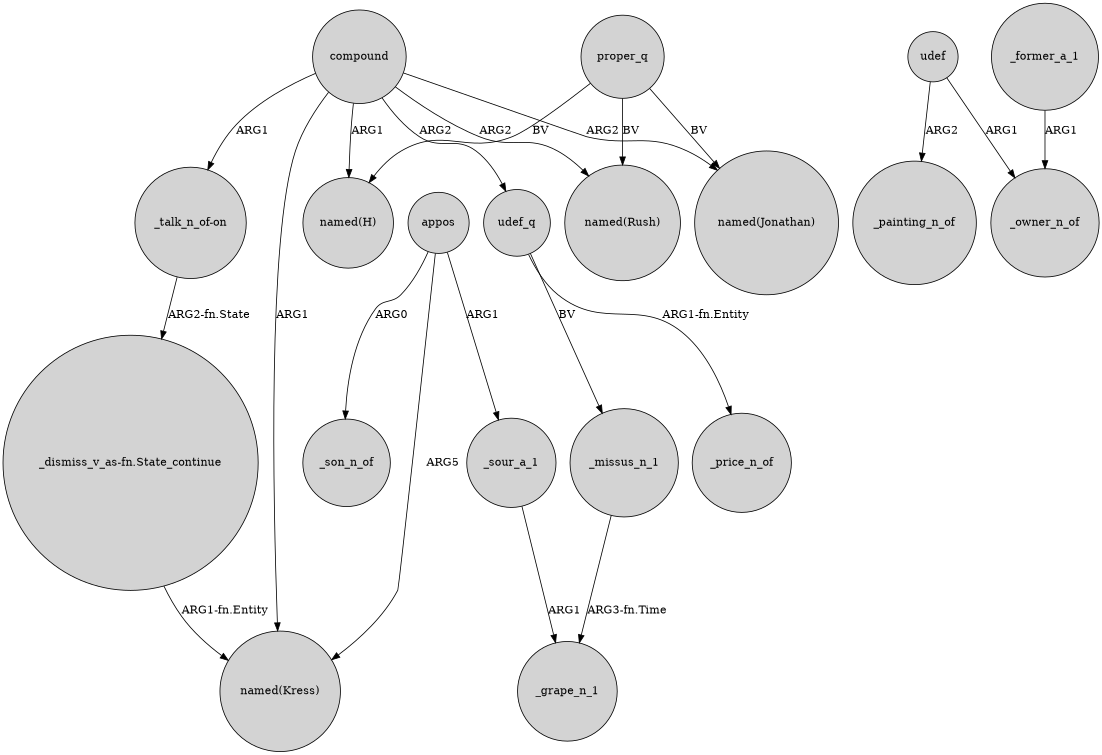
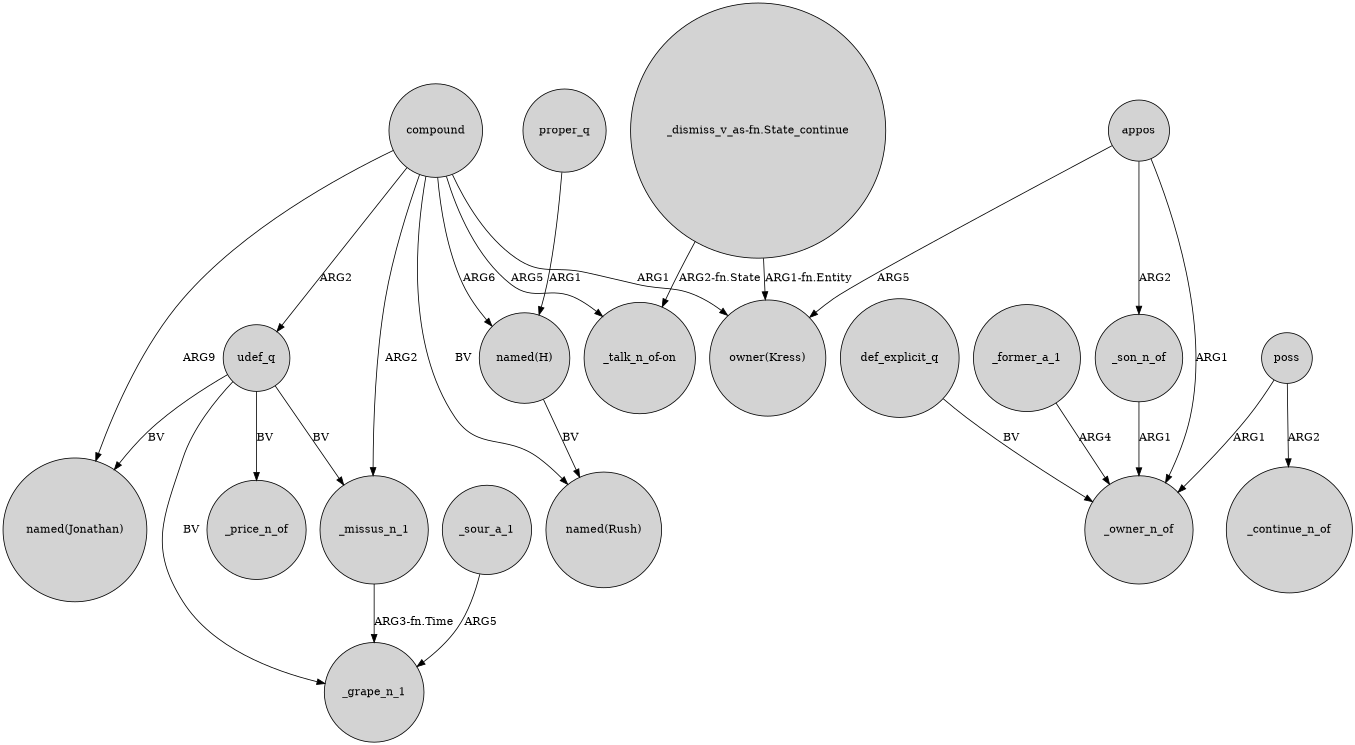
(933, 57) -> (1287, 358)
(682, 125) -> (169, 414)
(623, 128) -> (560, 435)
(253, 131) -> (527, 278)
(368, 131) -> (479, 278)
(496, 131) -> (463, 358)
(541, 131) -> (566, 278)
(603, 131) -> (199, 358)
(1061, 131) -> (1095, 438)
(915, 223) -> (1289, 530)
(170, 304) -> (680, 270)
(392, 315) -> (1155, 278)
(706, 315) -> (265, 438)
none -> (382, 319)
(472, 332) -> (1193, 316)
none -> (900, 358)
none -> (1139, 435)
none -> (166, 564)
(565, 611) -> (481, 622)
(280, 691) -> (768, 358)
